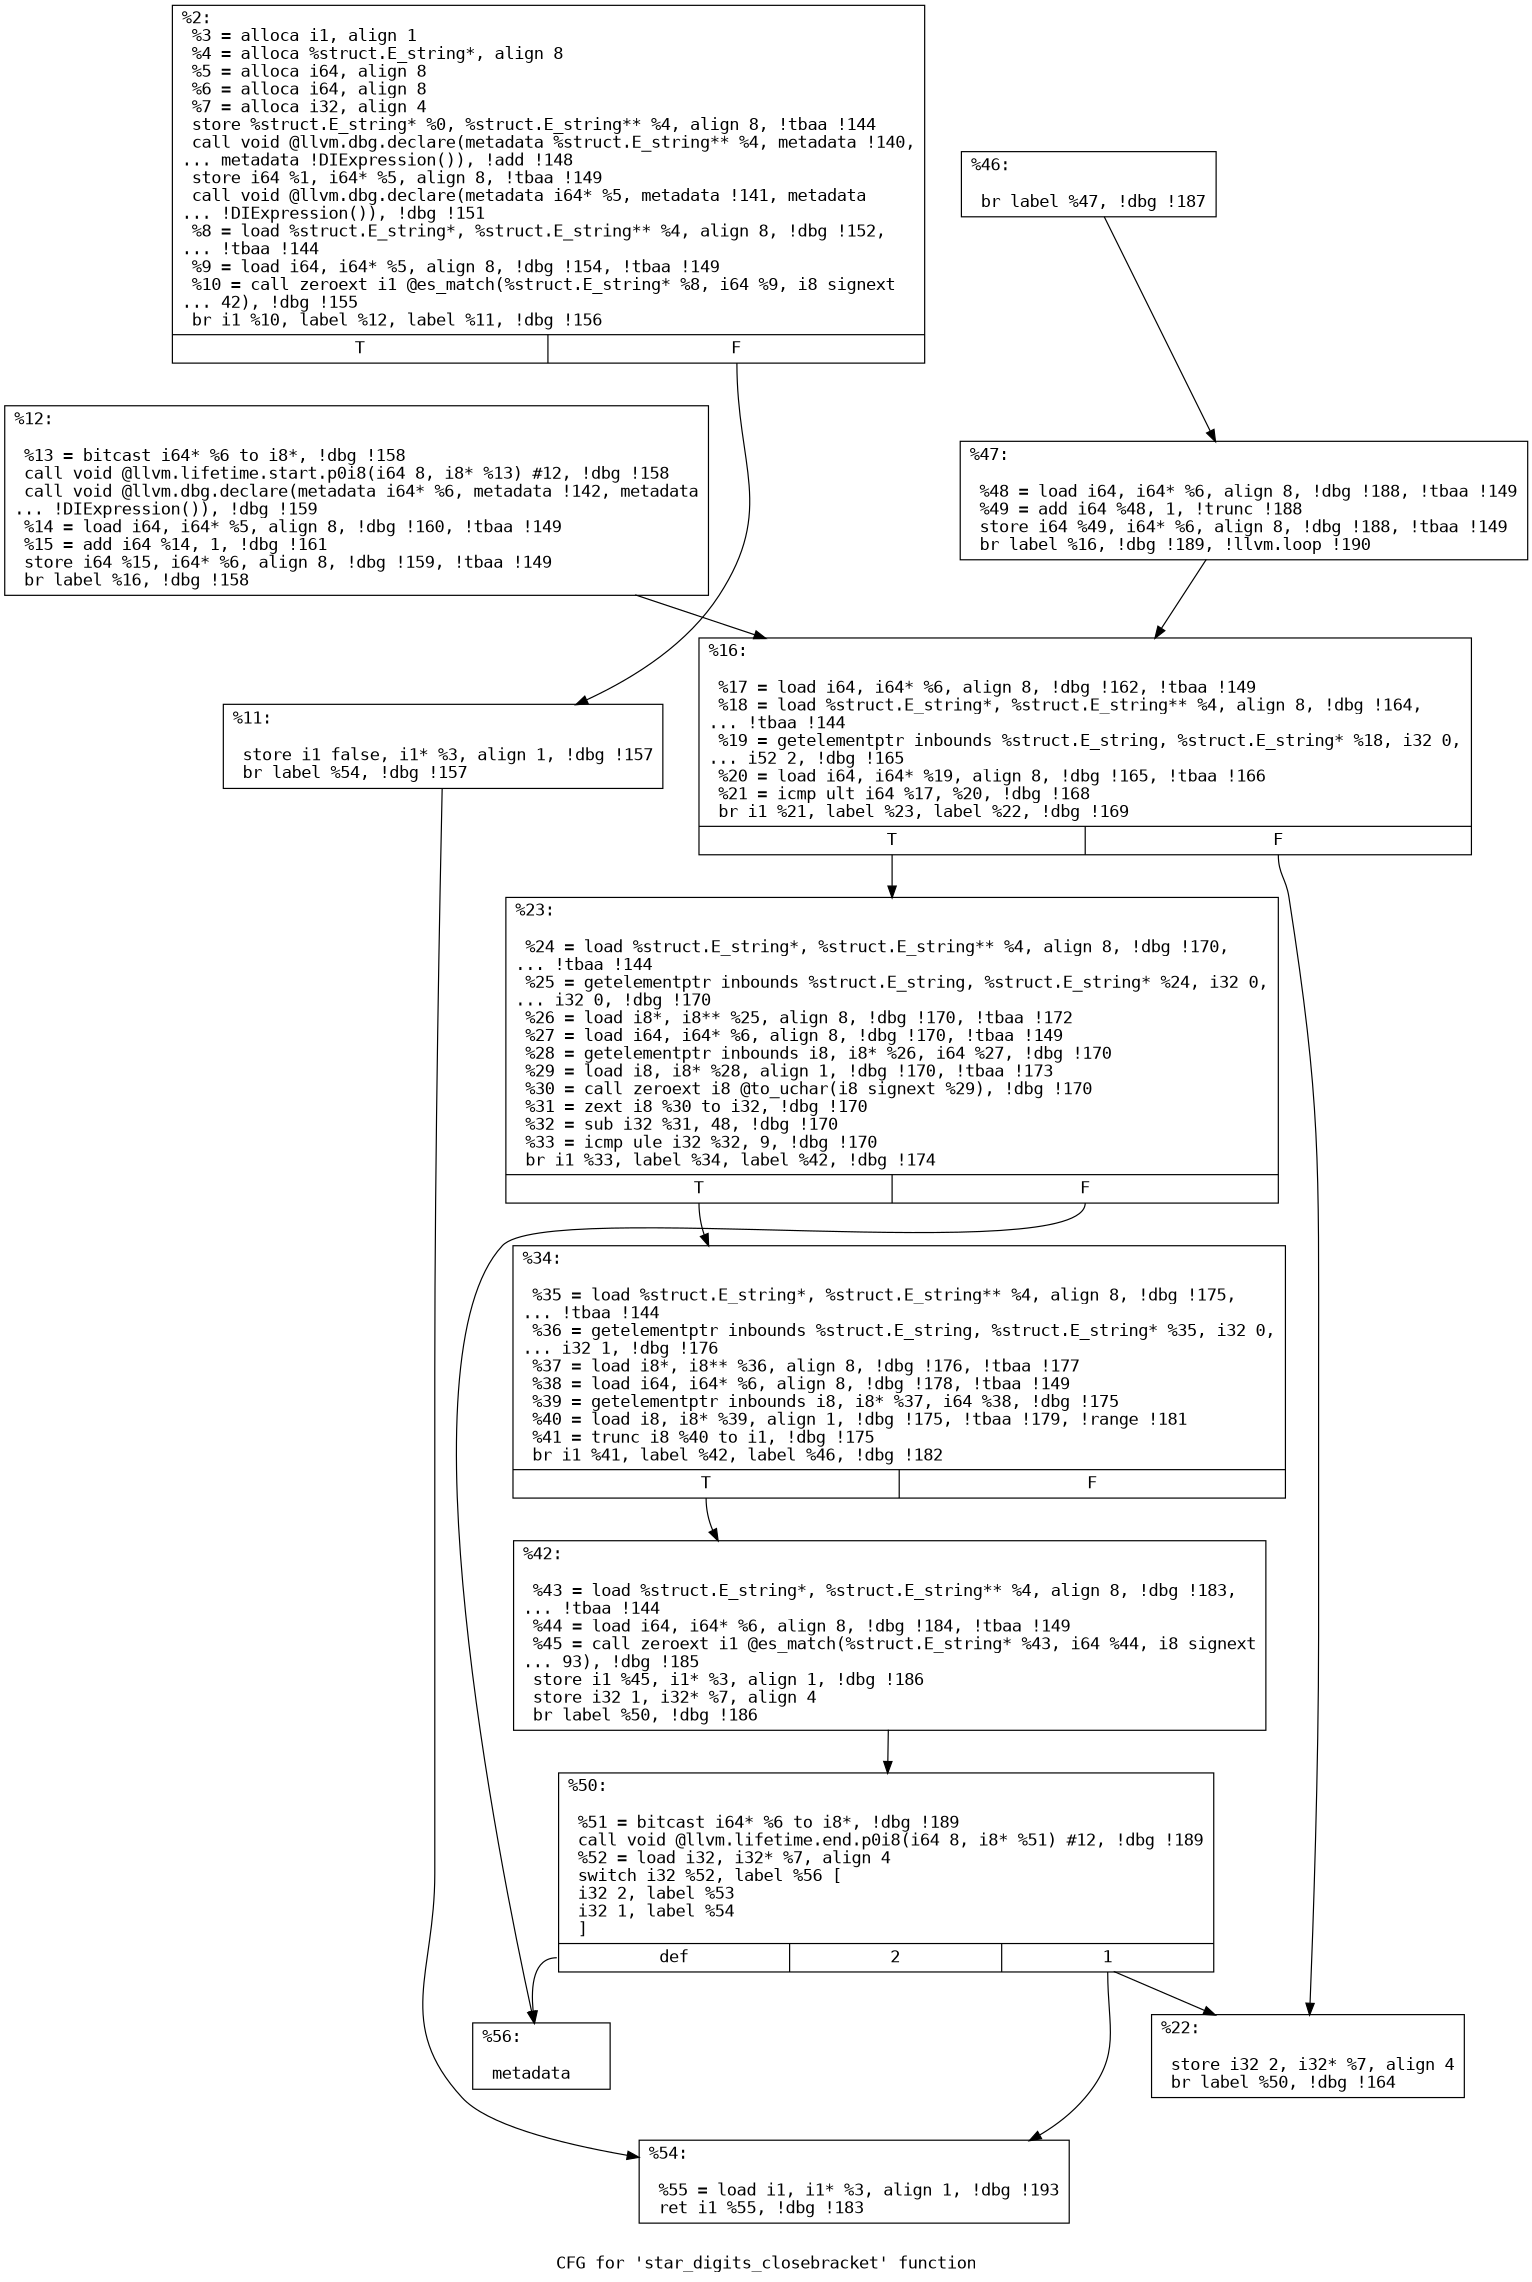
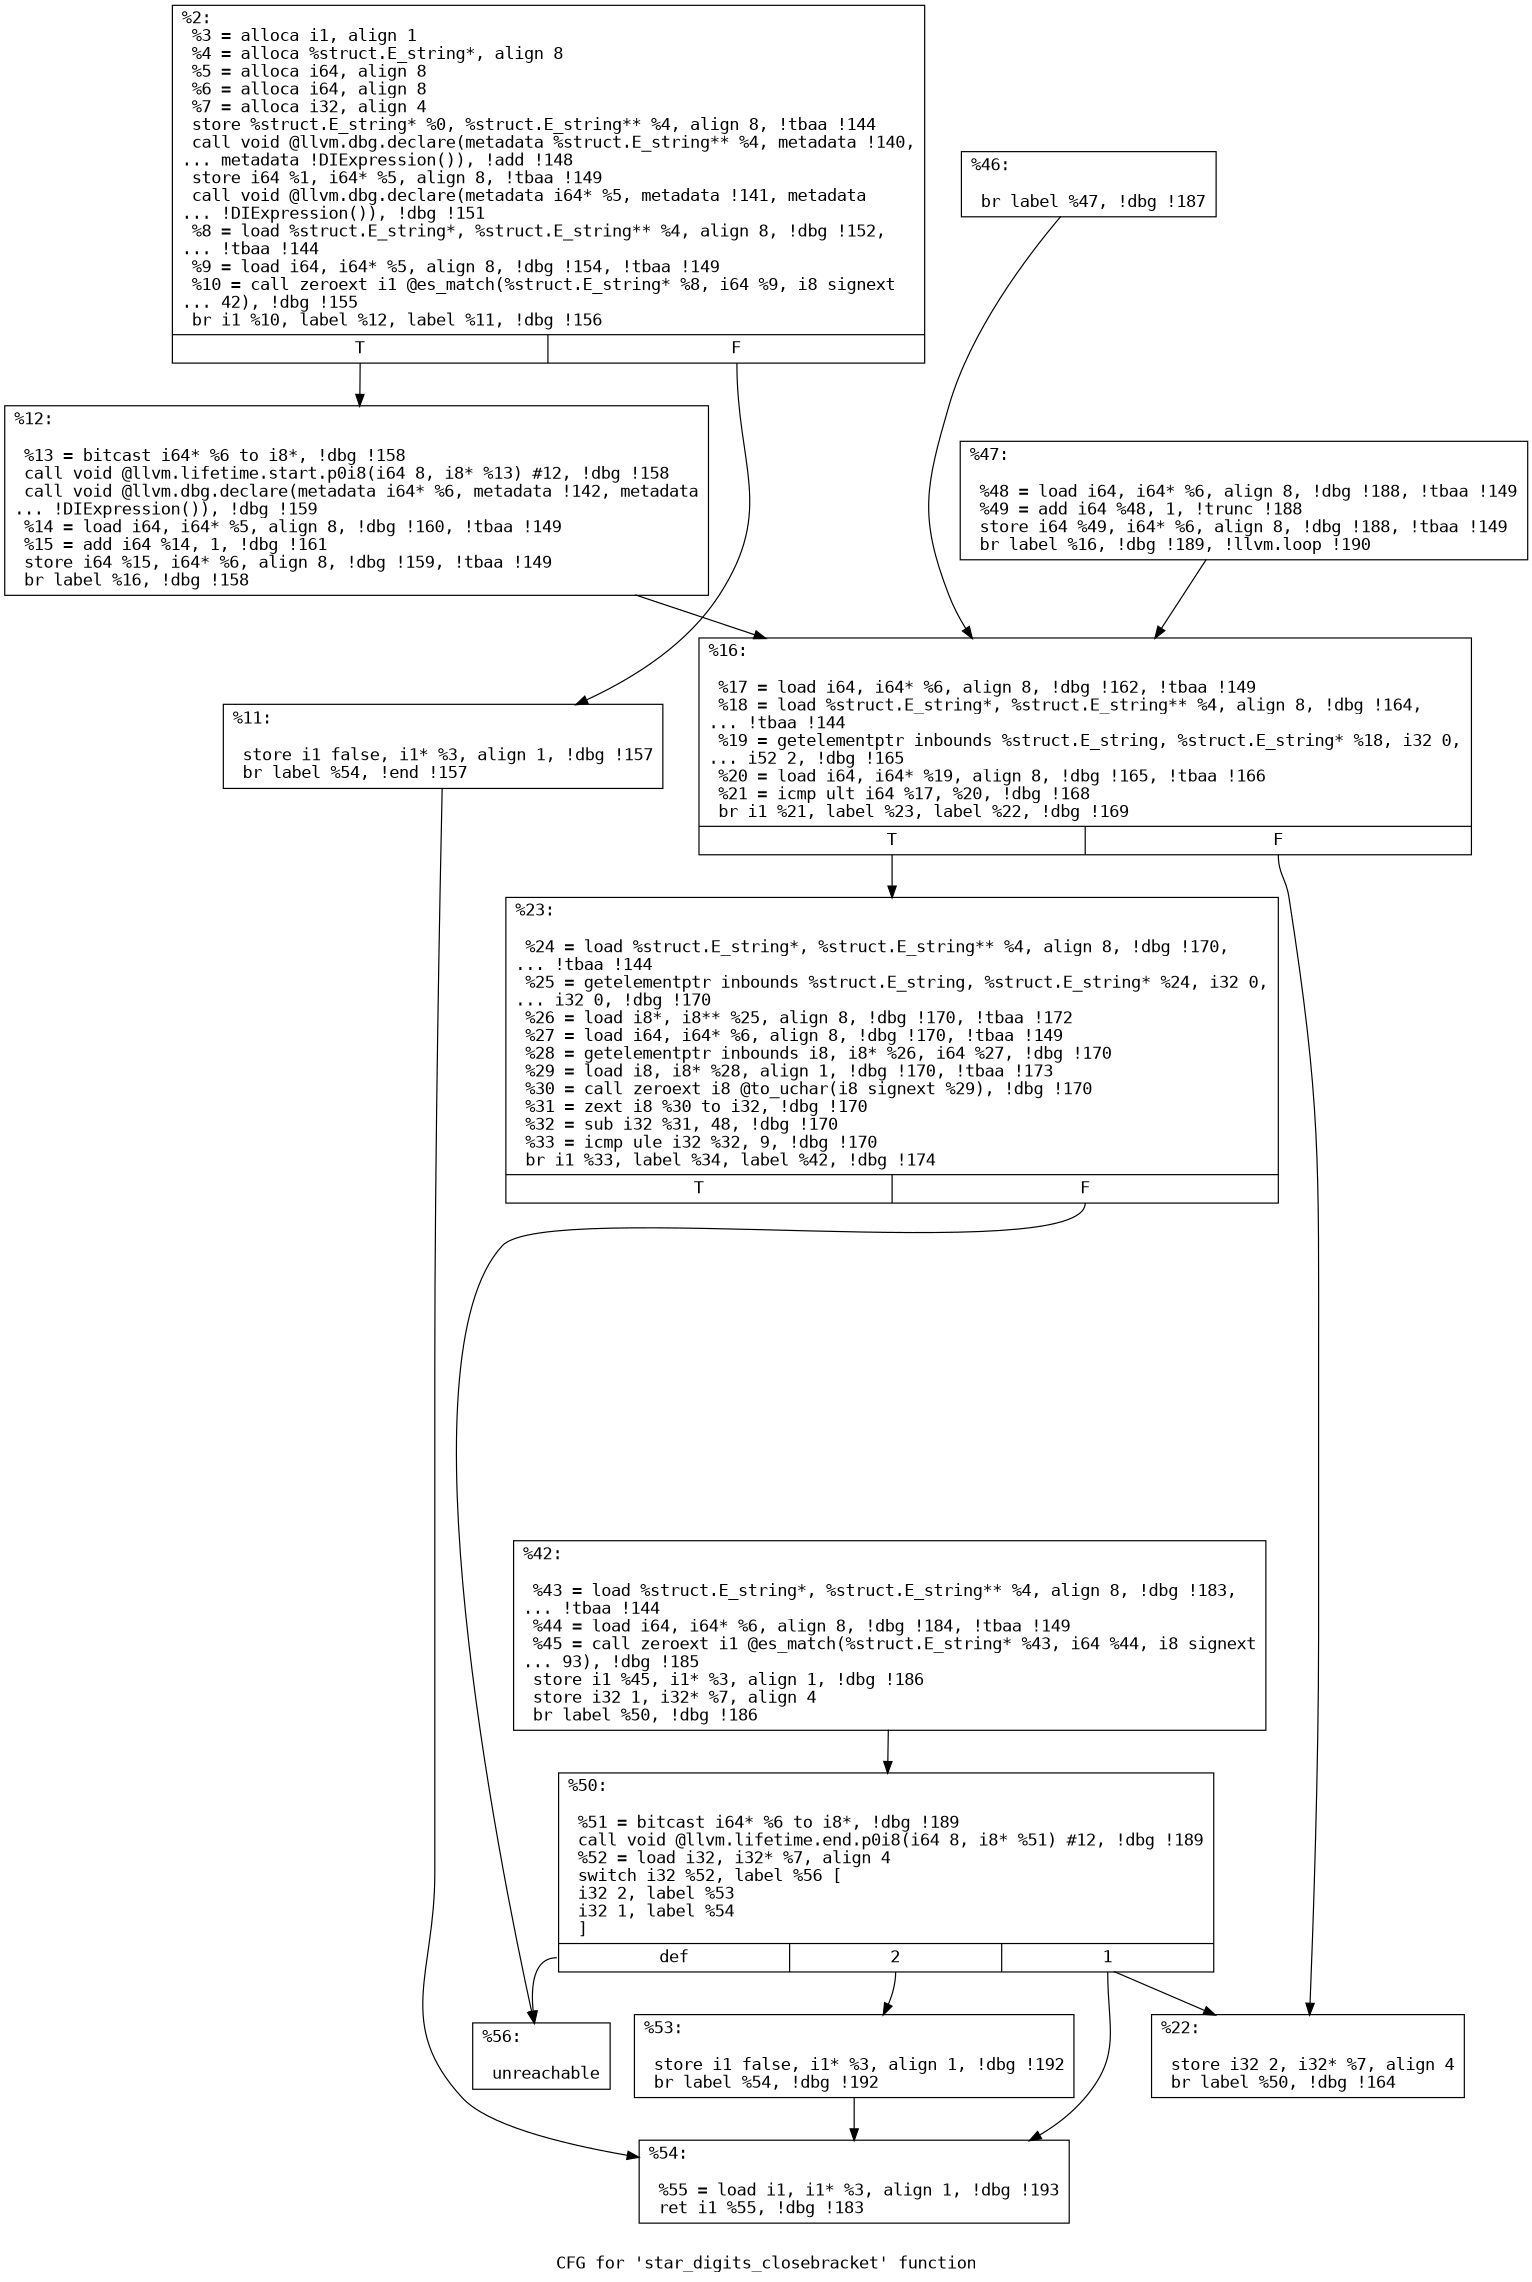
(1157, 324) -> (948, 411)
none -> (360, 379)
(351, 773) -> (351, 773)
(899, 1372) -> none
none -> (854, 2056)
(527, 2074) -> (541, 2074)
